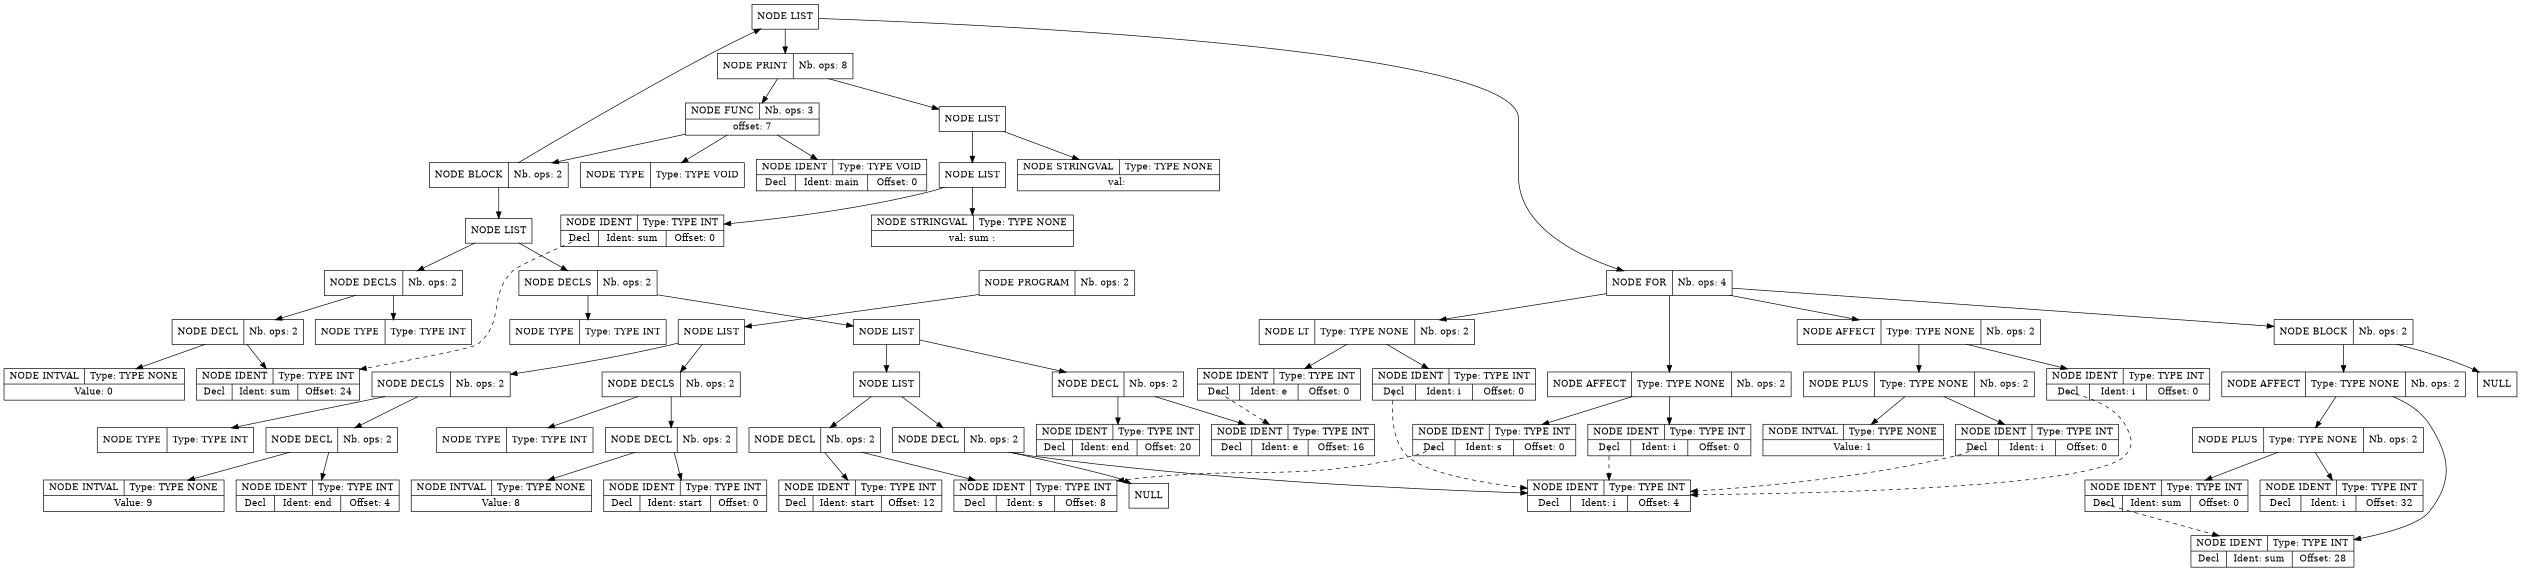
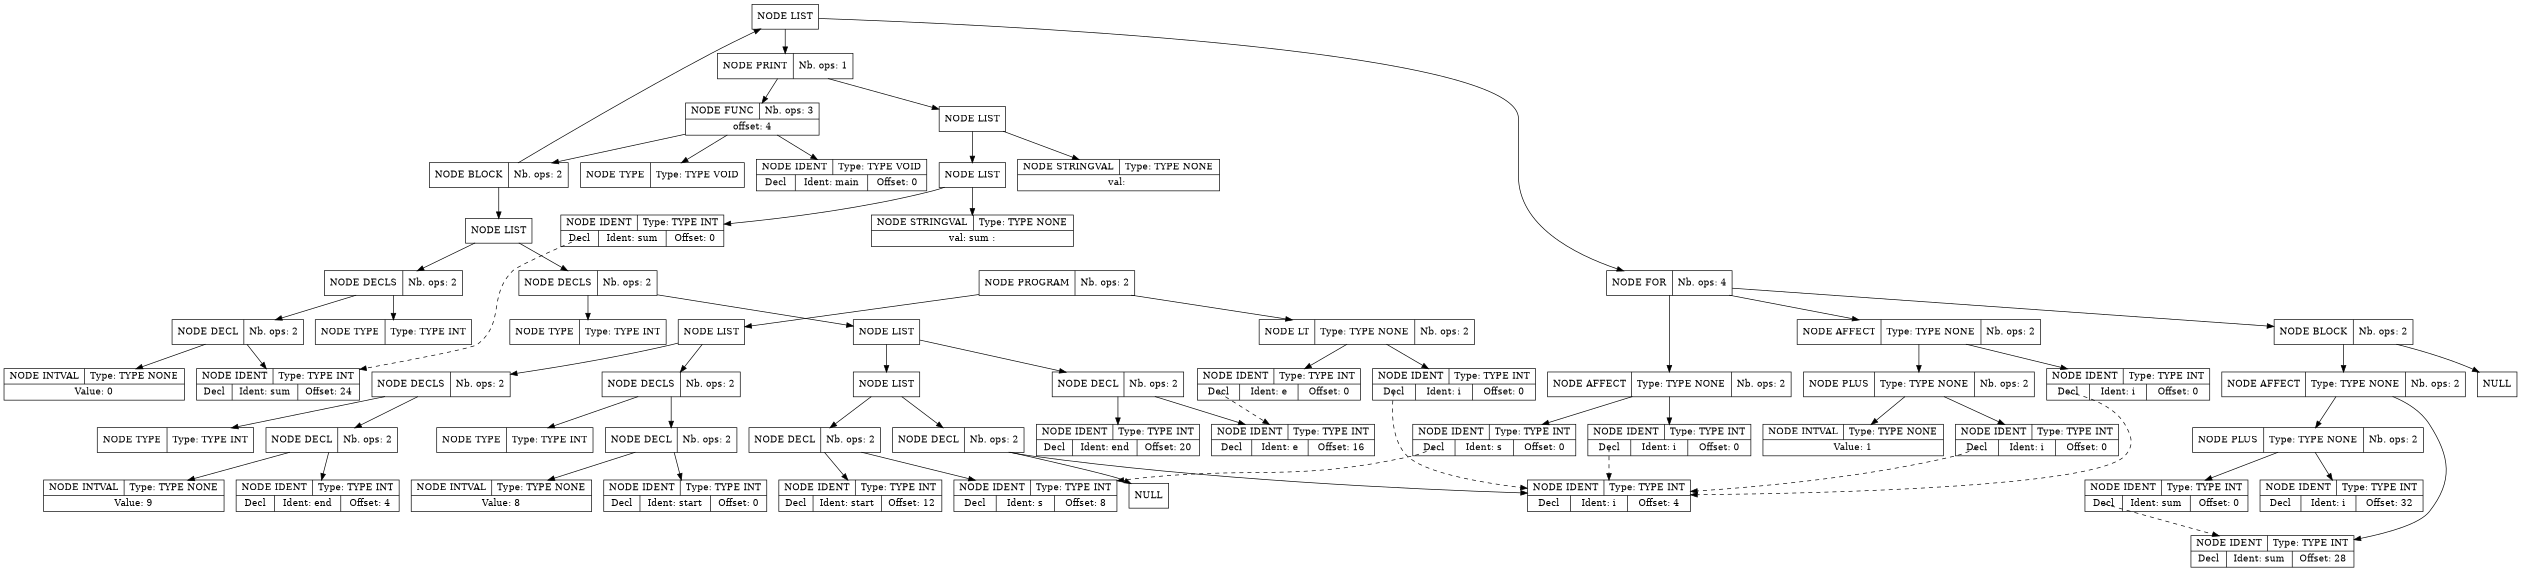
(823, 66) -> (823, 66)
(752, 127) -> (752, 127)
(1526, 306) -> (1208, 307)
